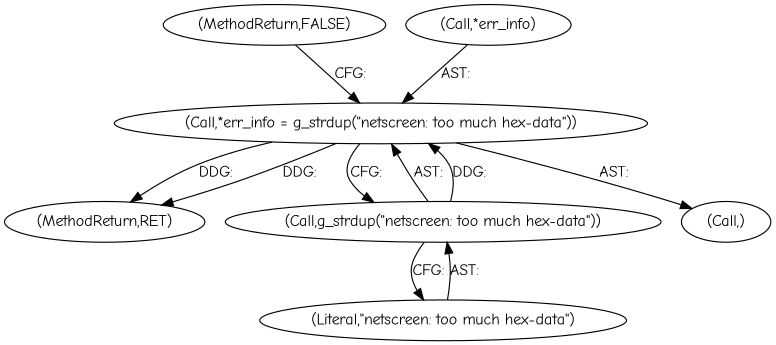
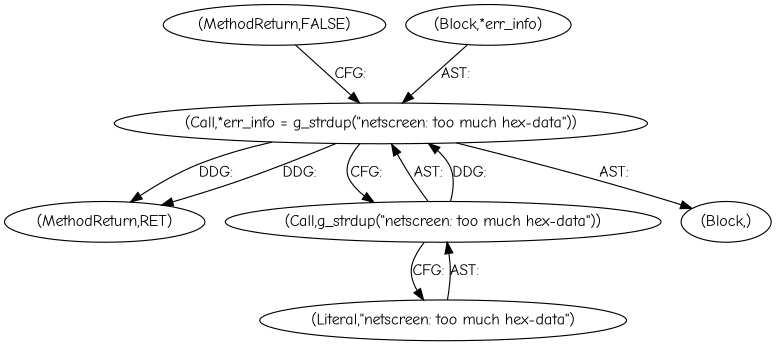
(488, 25) -> (488, 25)
(726, 222) -> (726, 222)
